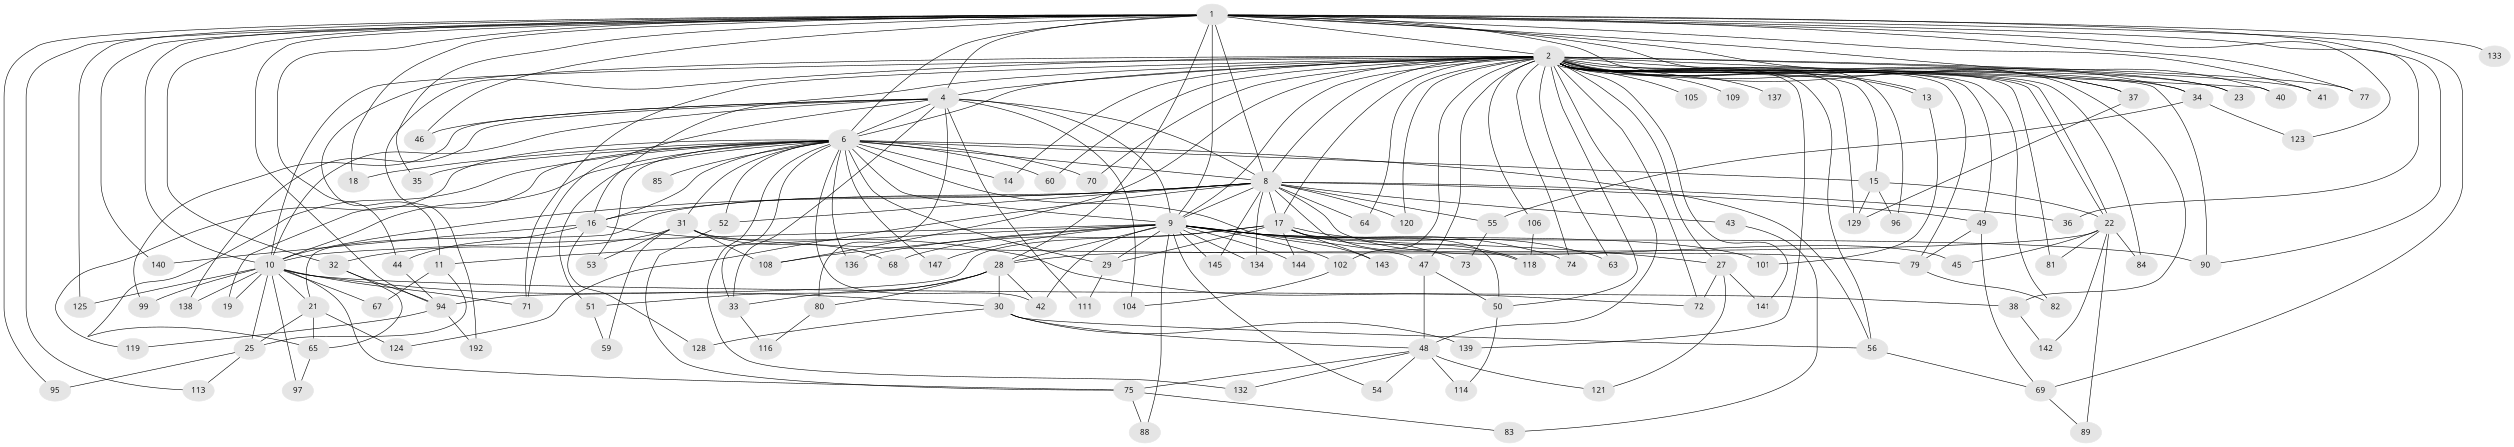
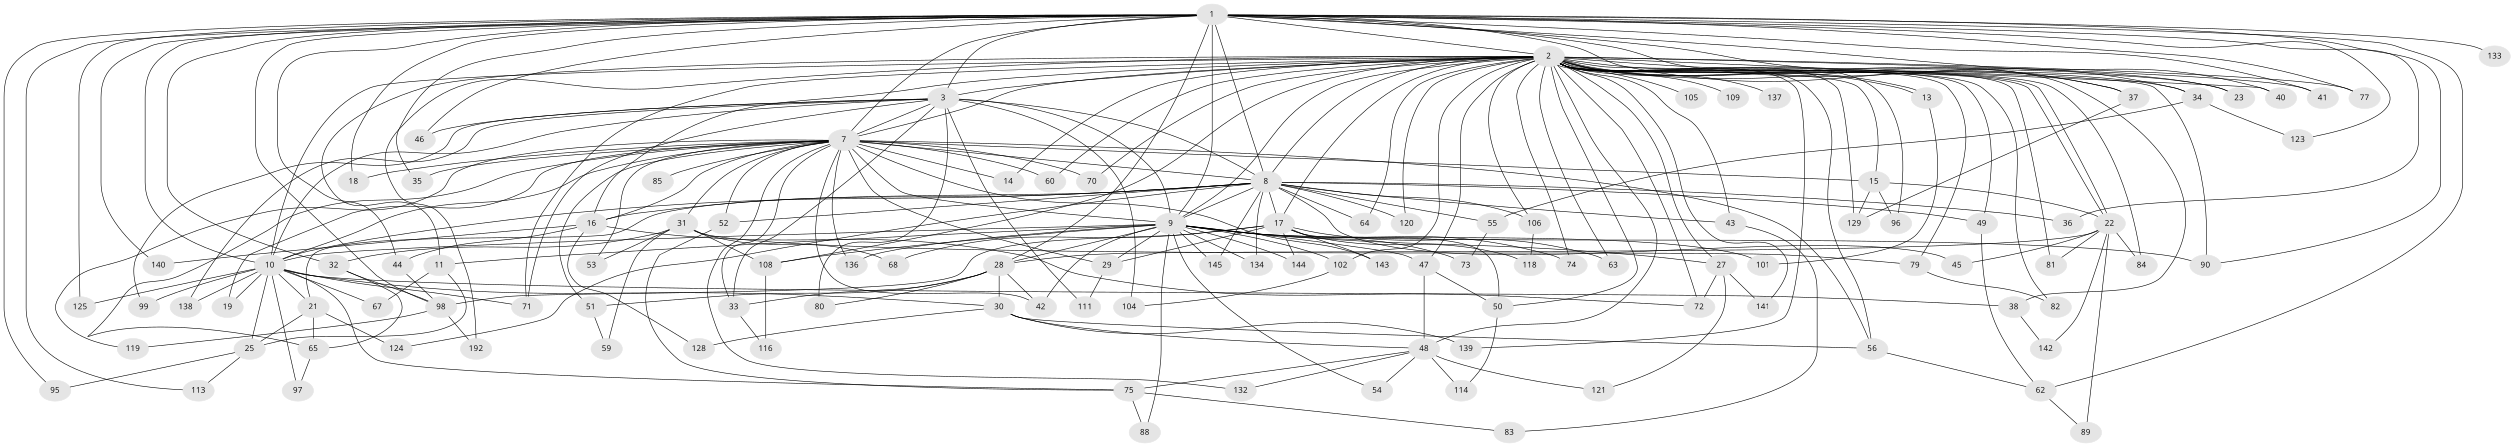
(943, 98) -> (943, 98)
none -> (1672, 110)
(844, 140) -> (844, 140)
(1941, 249) -> none
(1387, 250) -> (1403, 197)
(935, 265) -> none
(441, 307) -> (441, 307)
(794, 327) -> (766, 307)
(2041, 391) -> (2041, 391)
